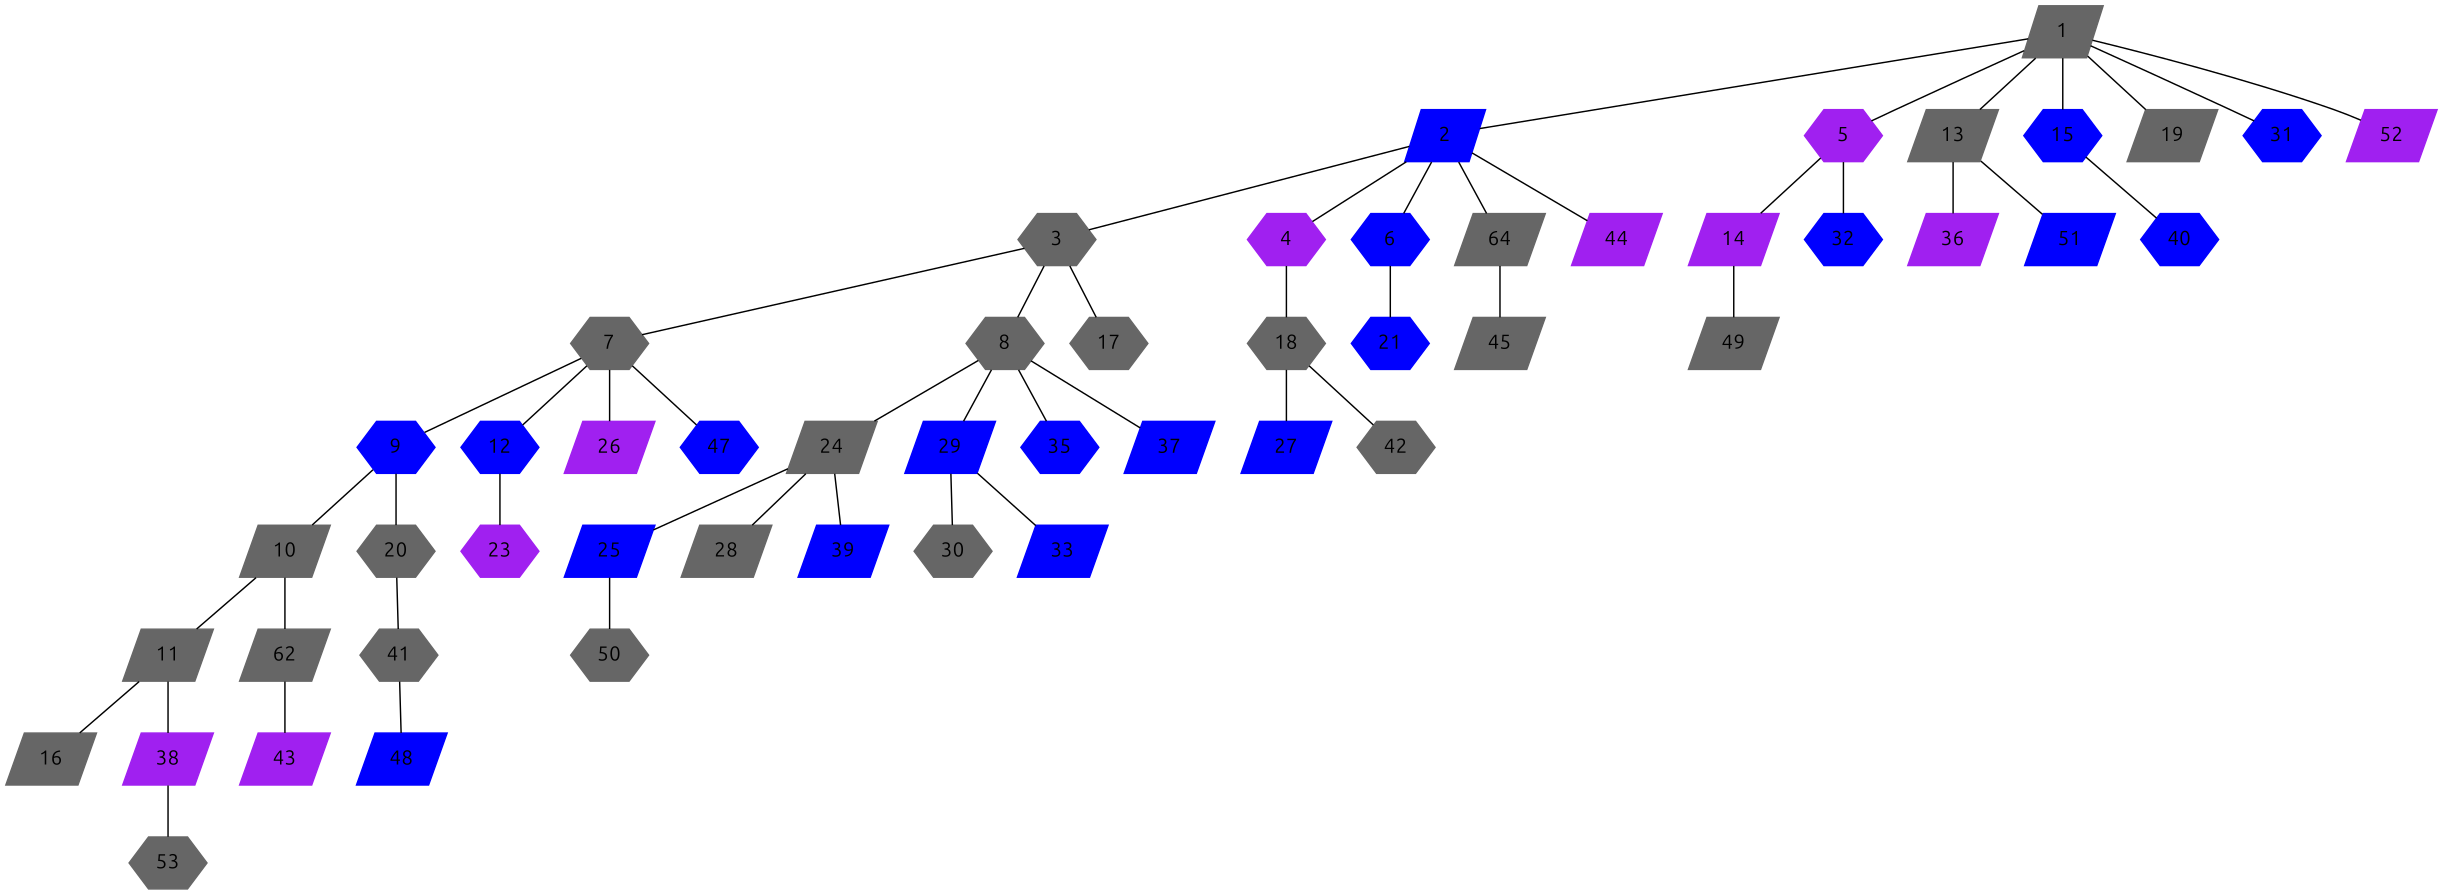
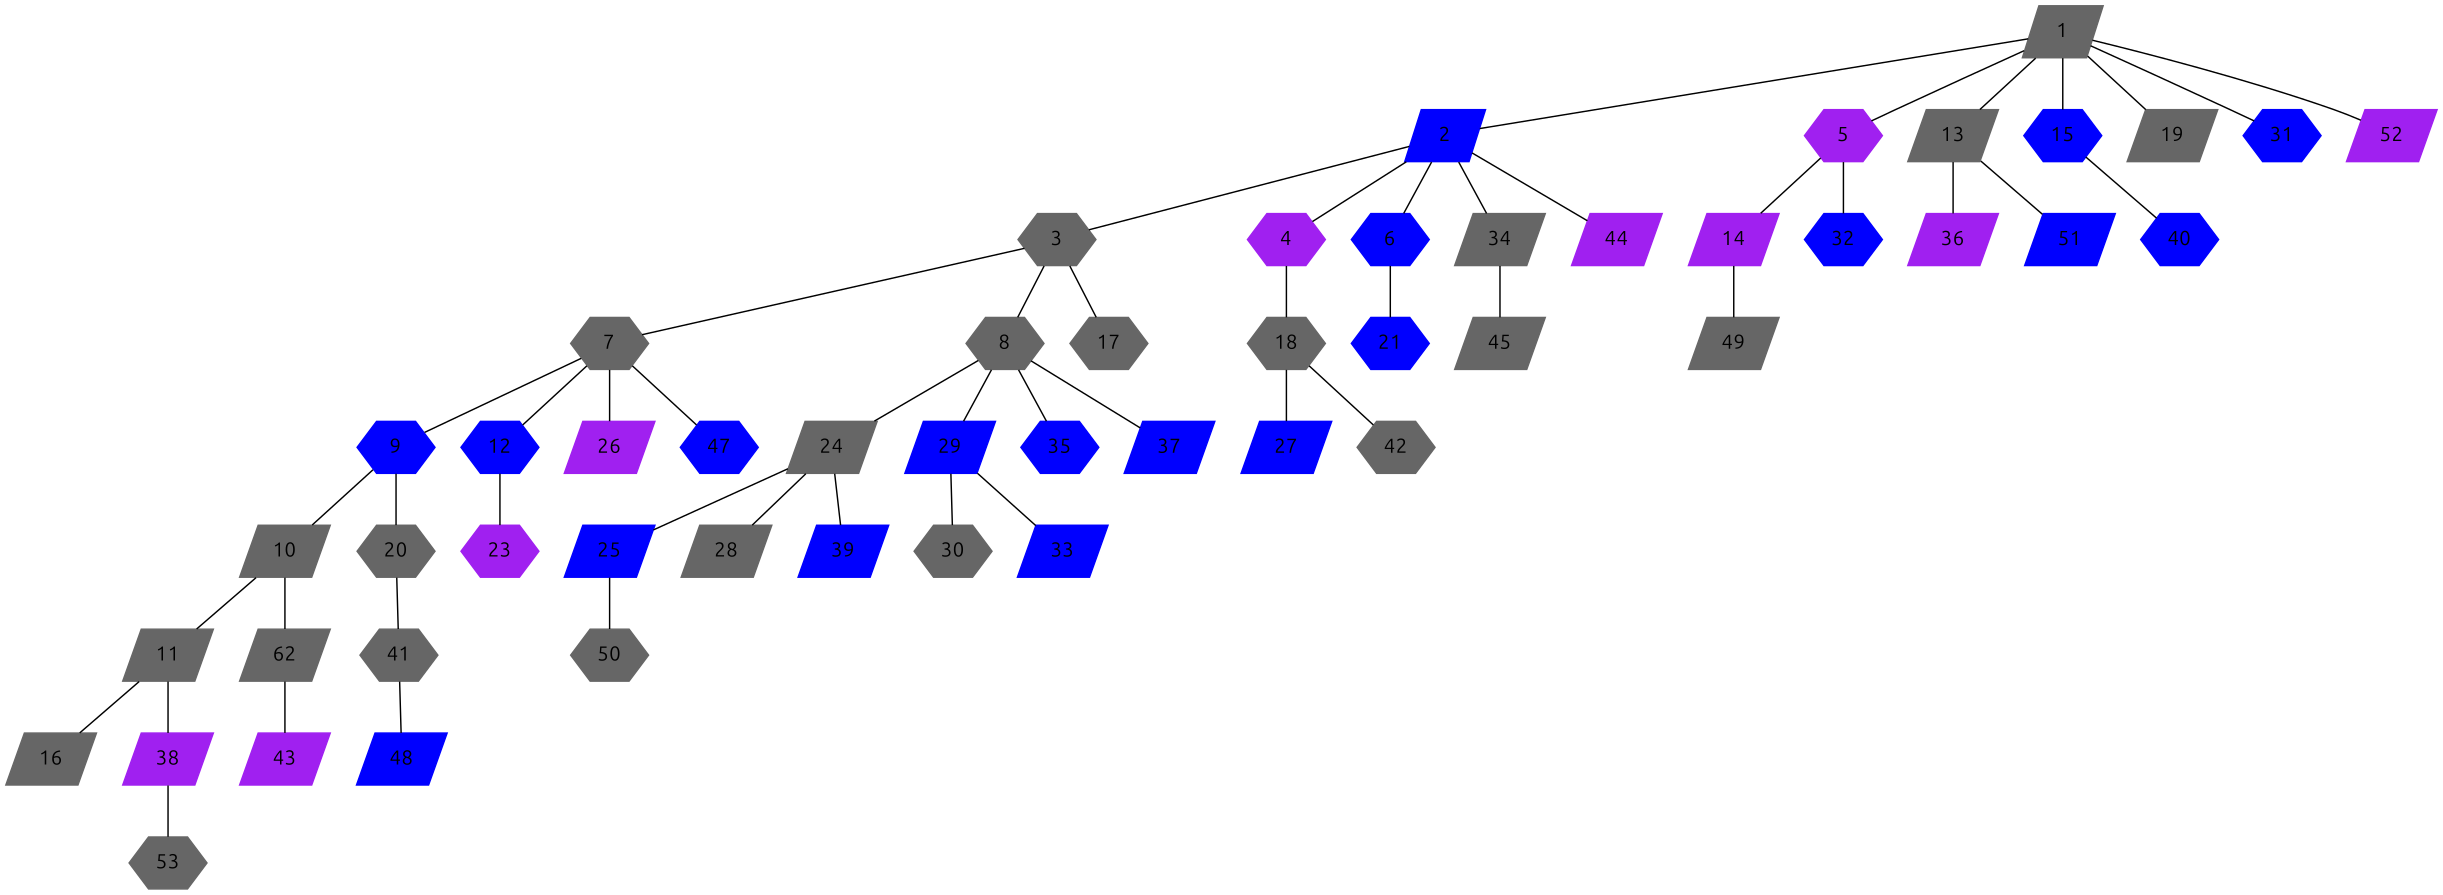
(1500, 240) -> (1500, 240)
